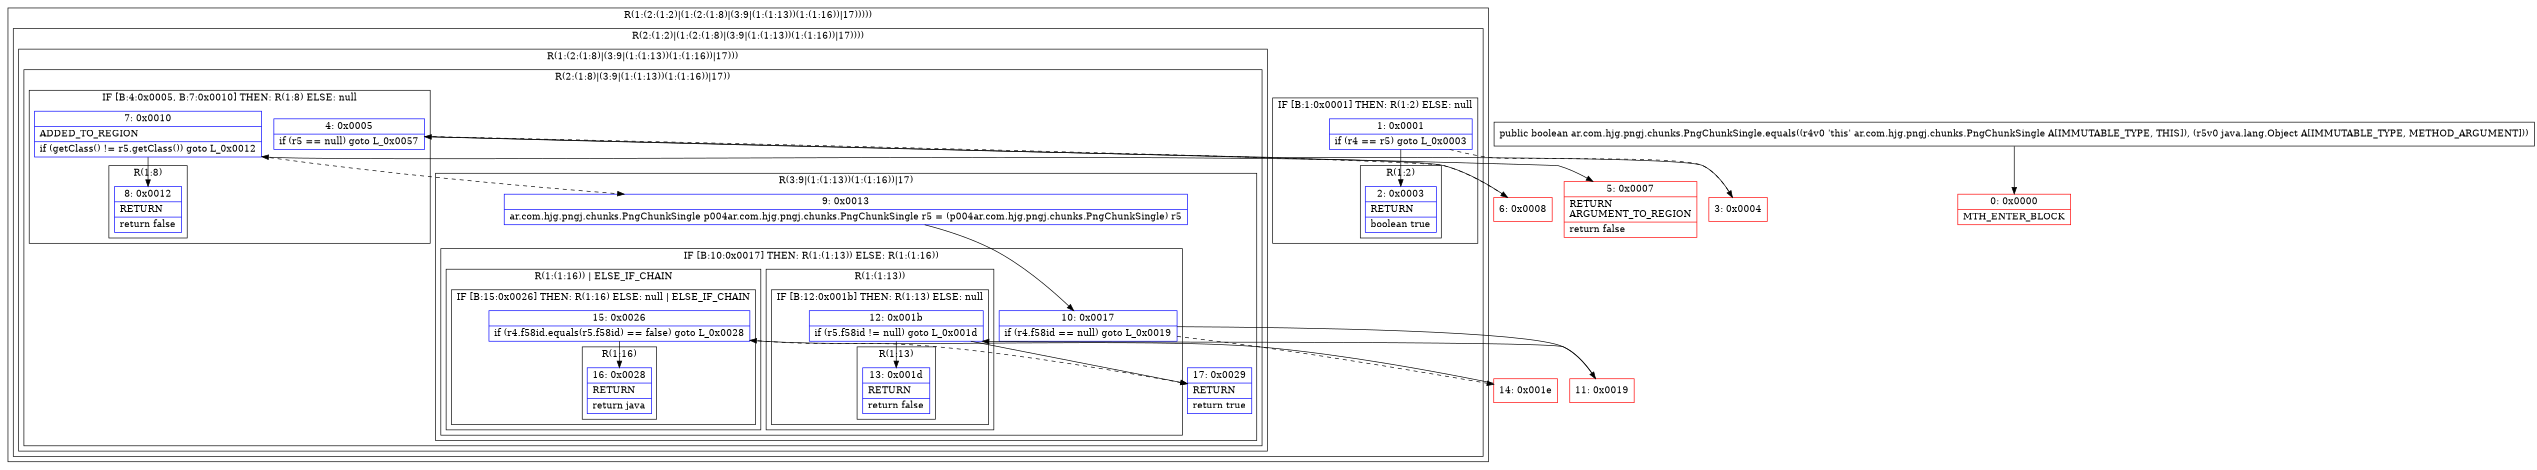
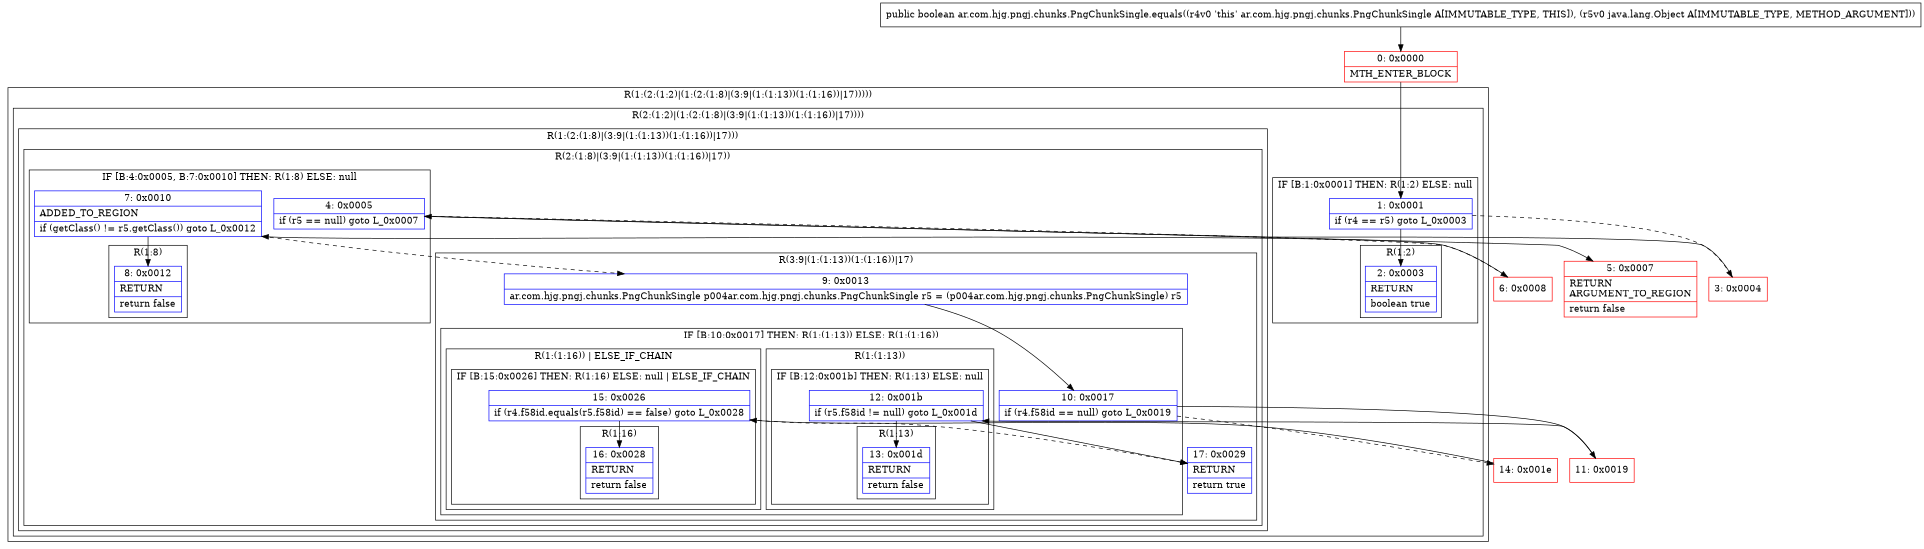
none -> (1401, 137)
(349, 141) -> (349, 221)
(619, 406) -> (619, 485)
